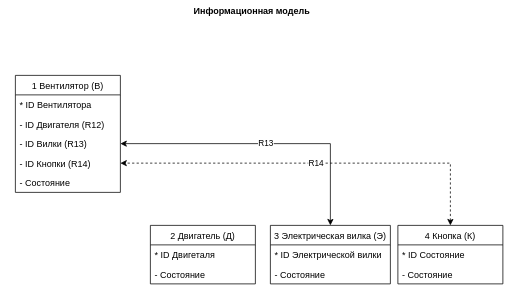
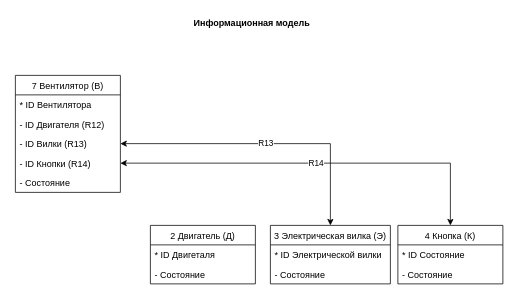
(252, 12) -> (252, 23)
(68, 86) -> (68, 86)
(414, 163) -> (414, 163)
